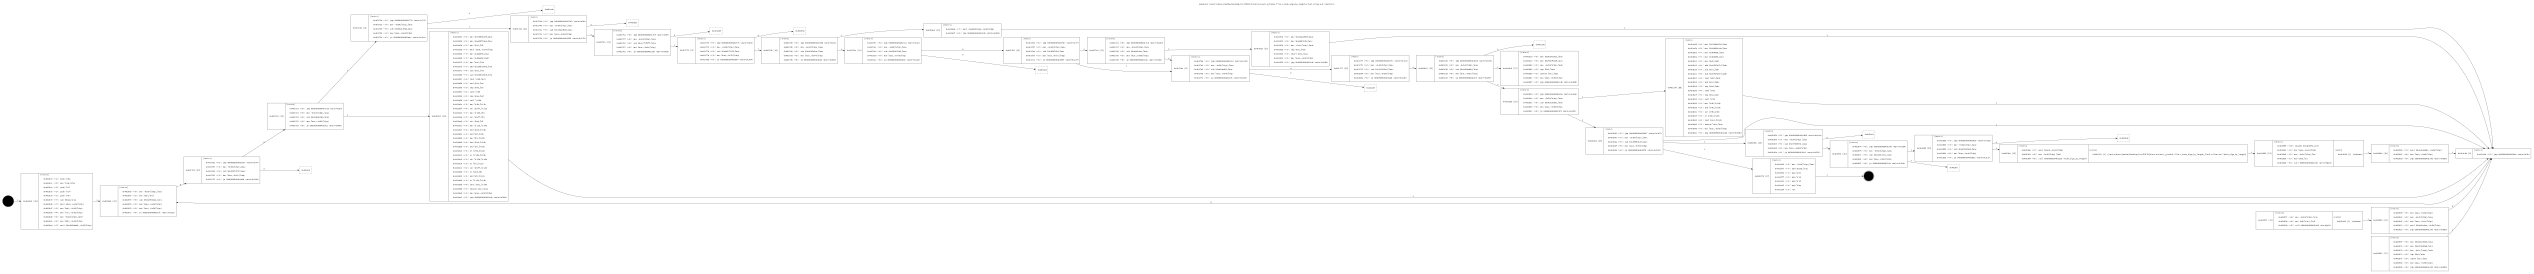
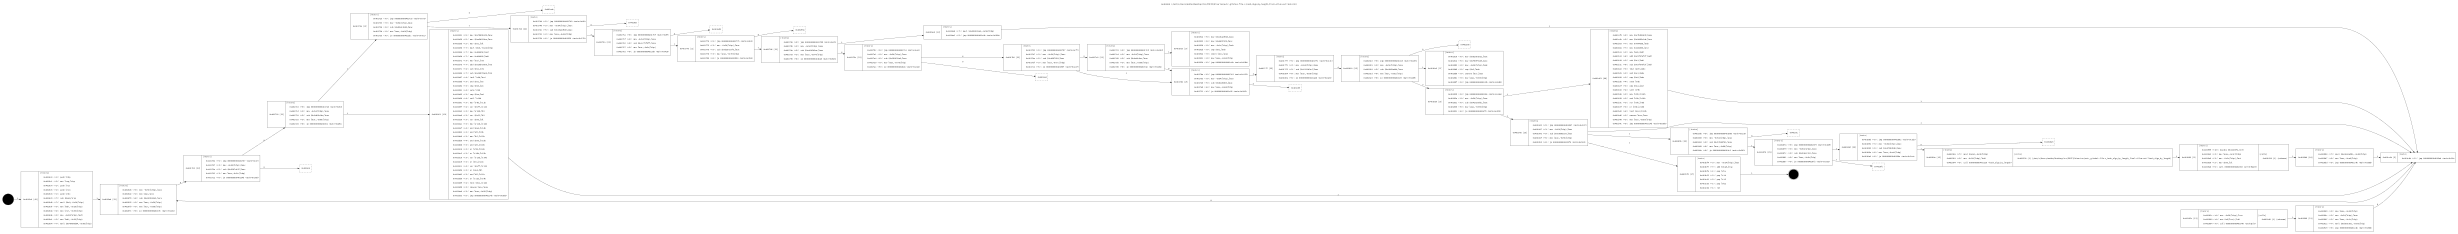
(1943, 36) -> none
(2410, 254) -> none
